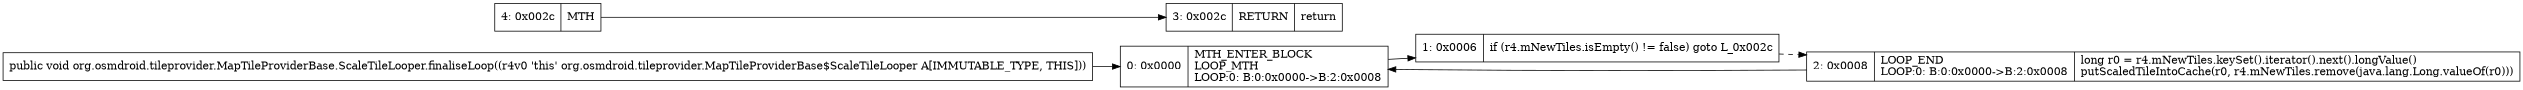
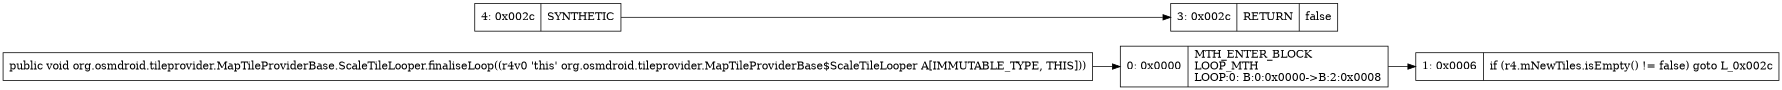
(581, 17) -> (581, 17)
(1318, 17) -> (1318, 17)
(2163, 67) -> none
